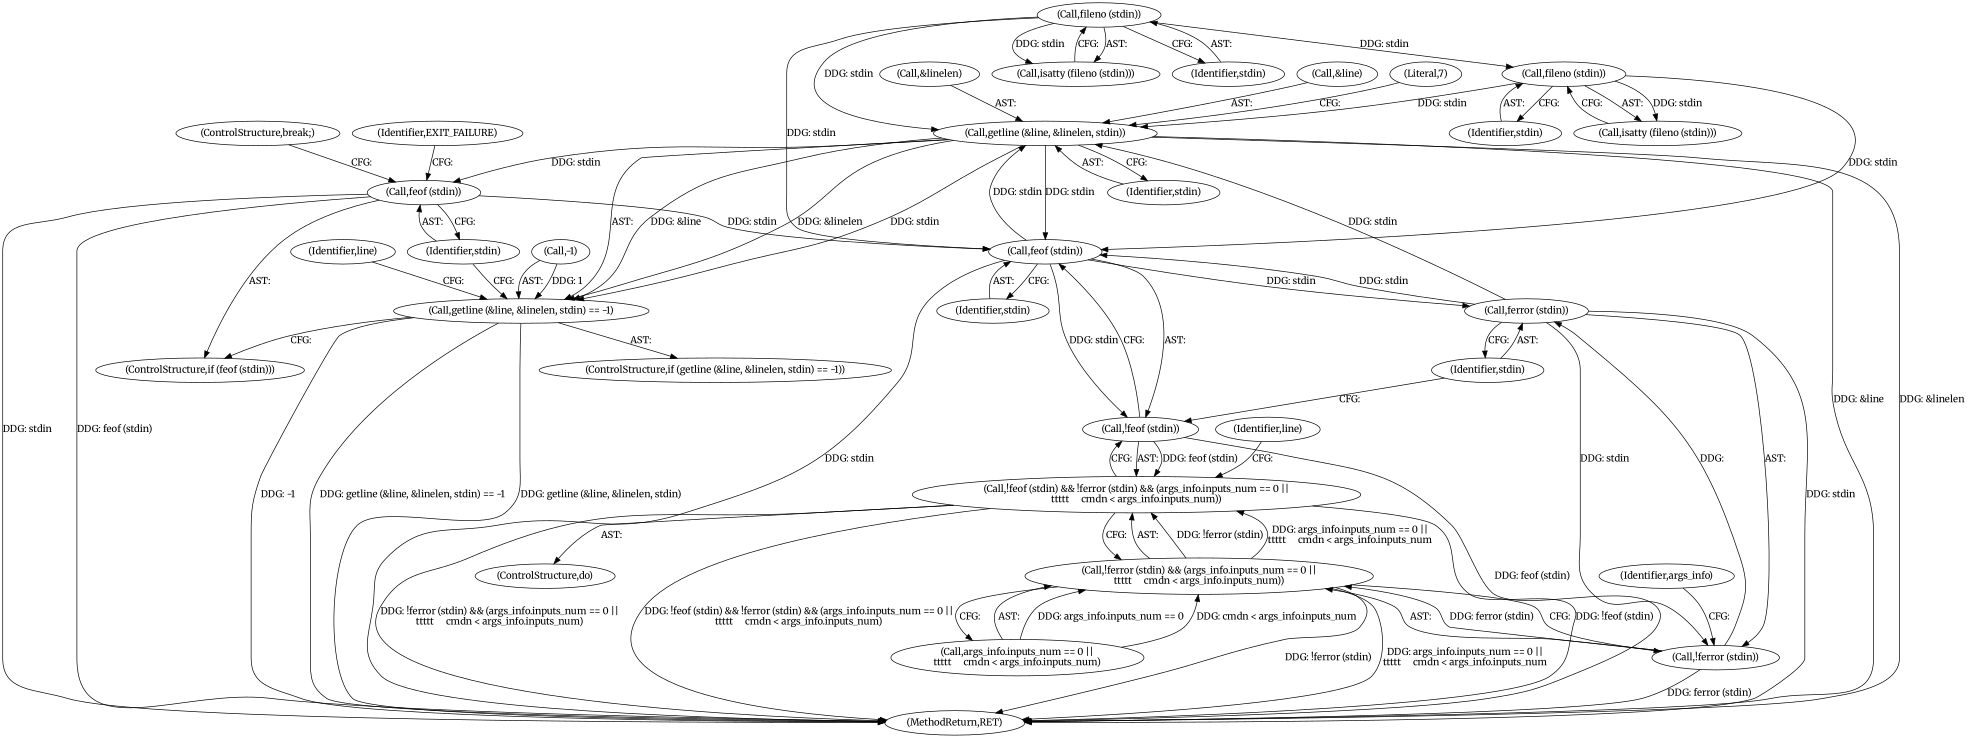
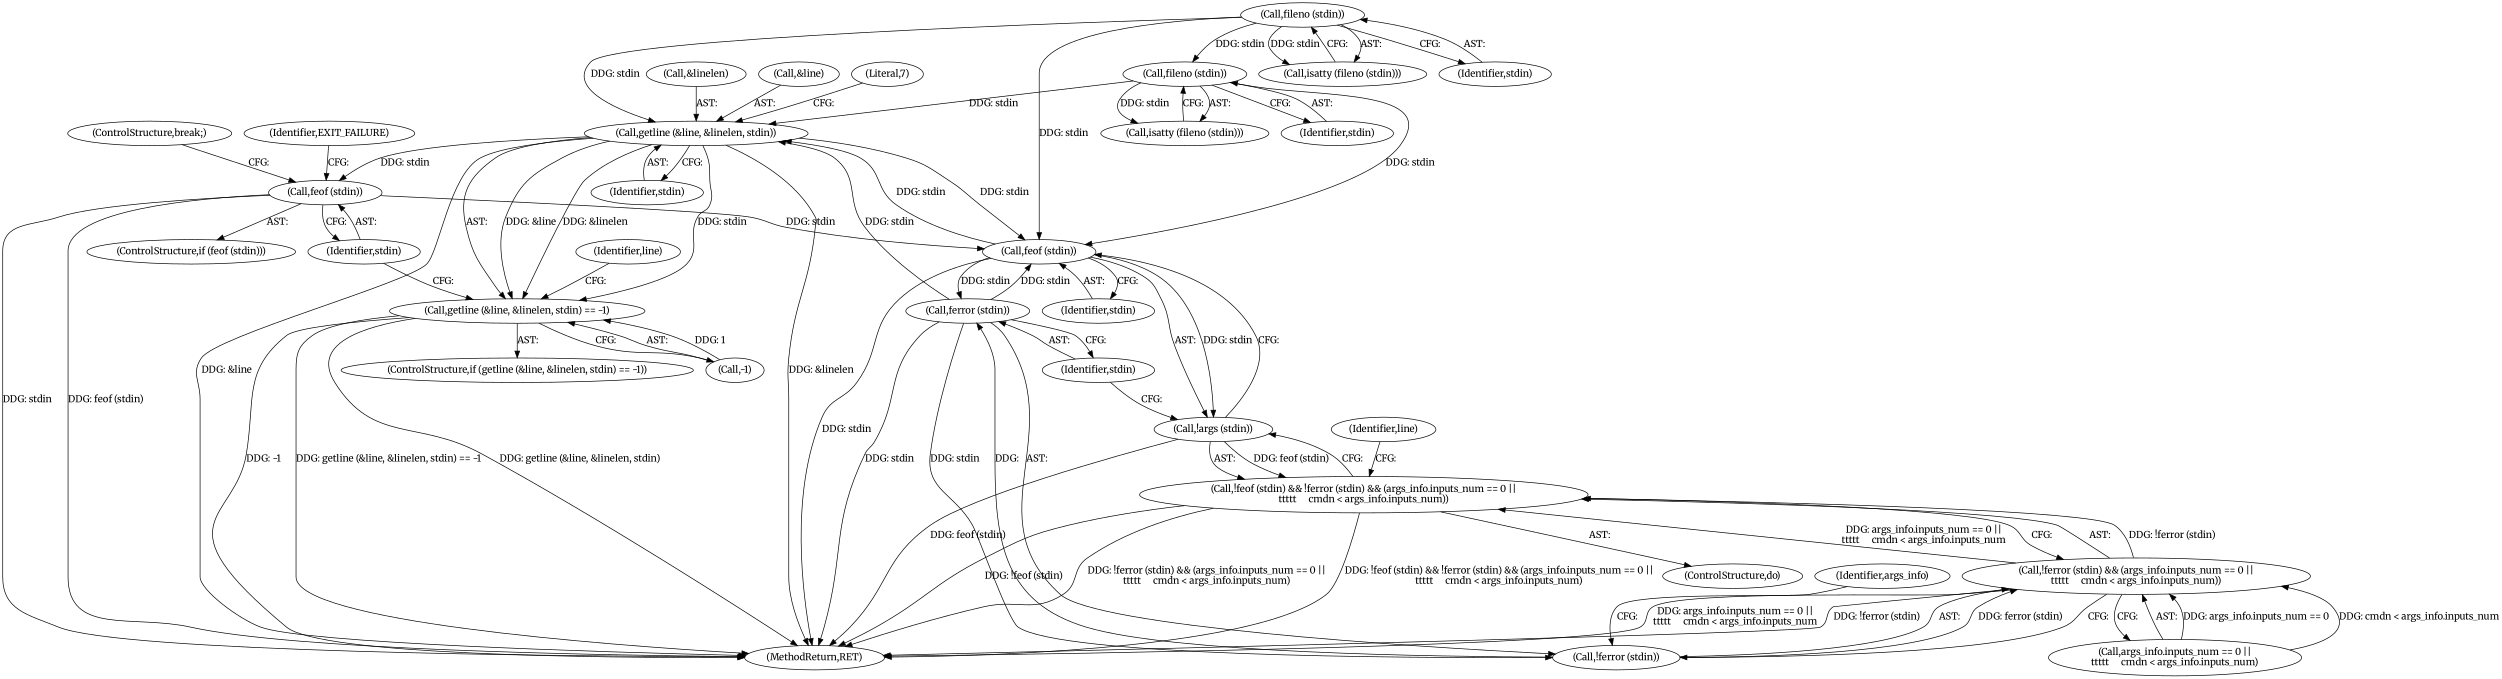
(320, 329) -> (621, 351)
(1141, 429) -> (1213, 429)
(1369, 715) -> none
